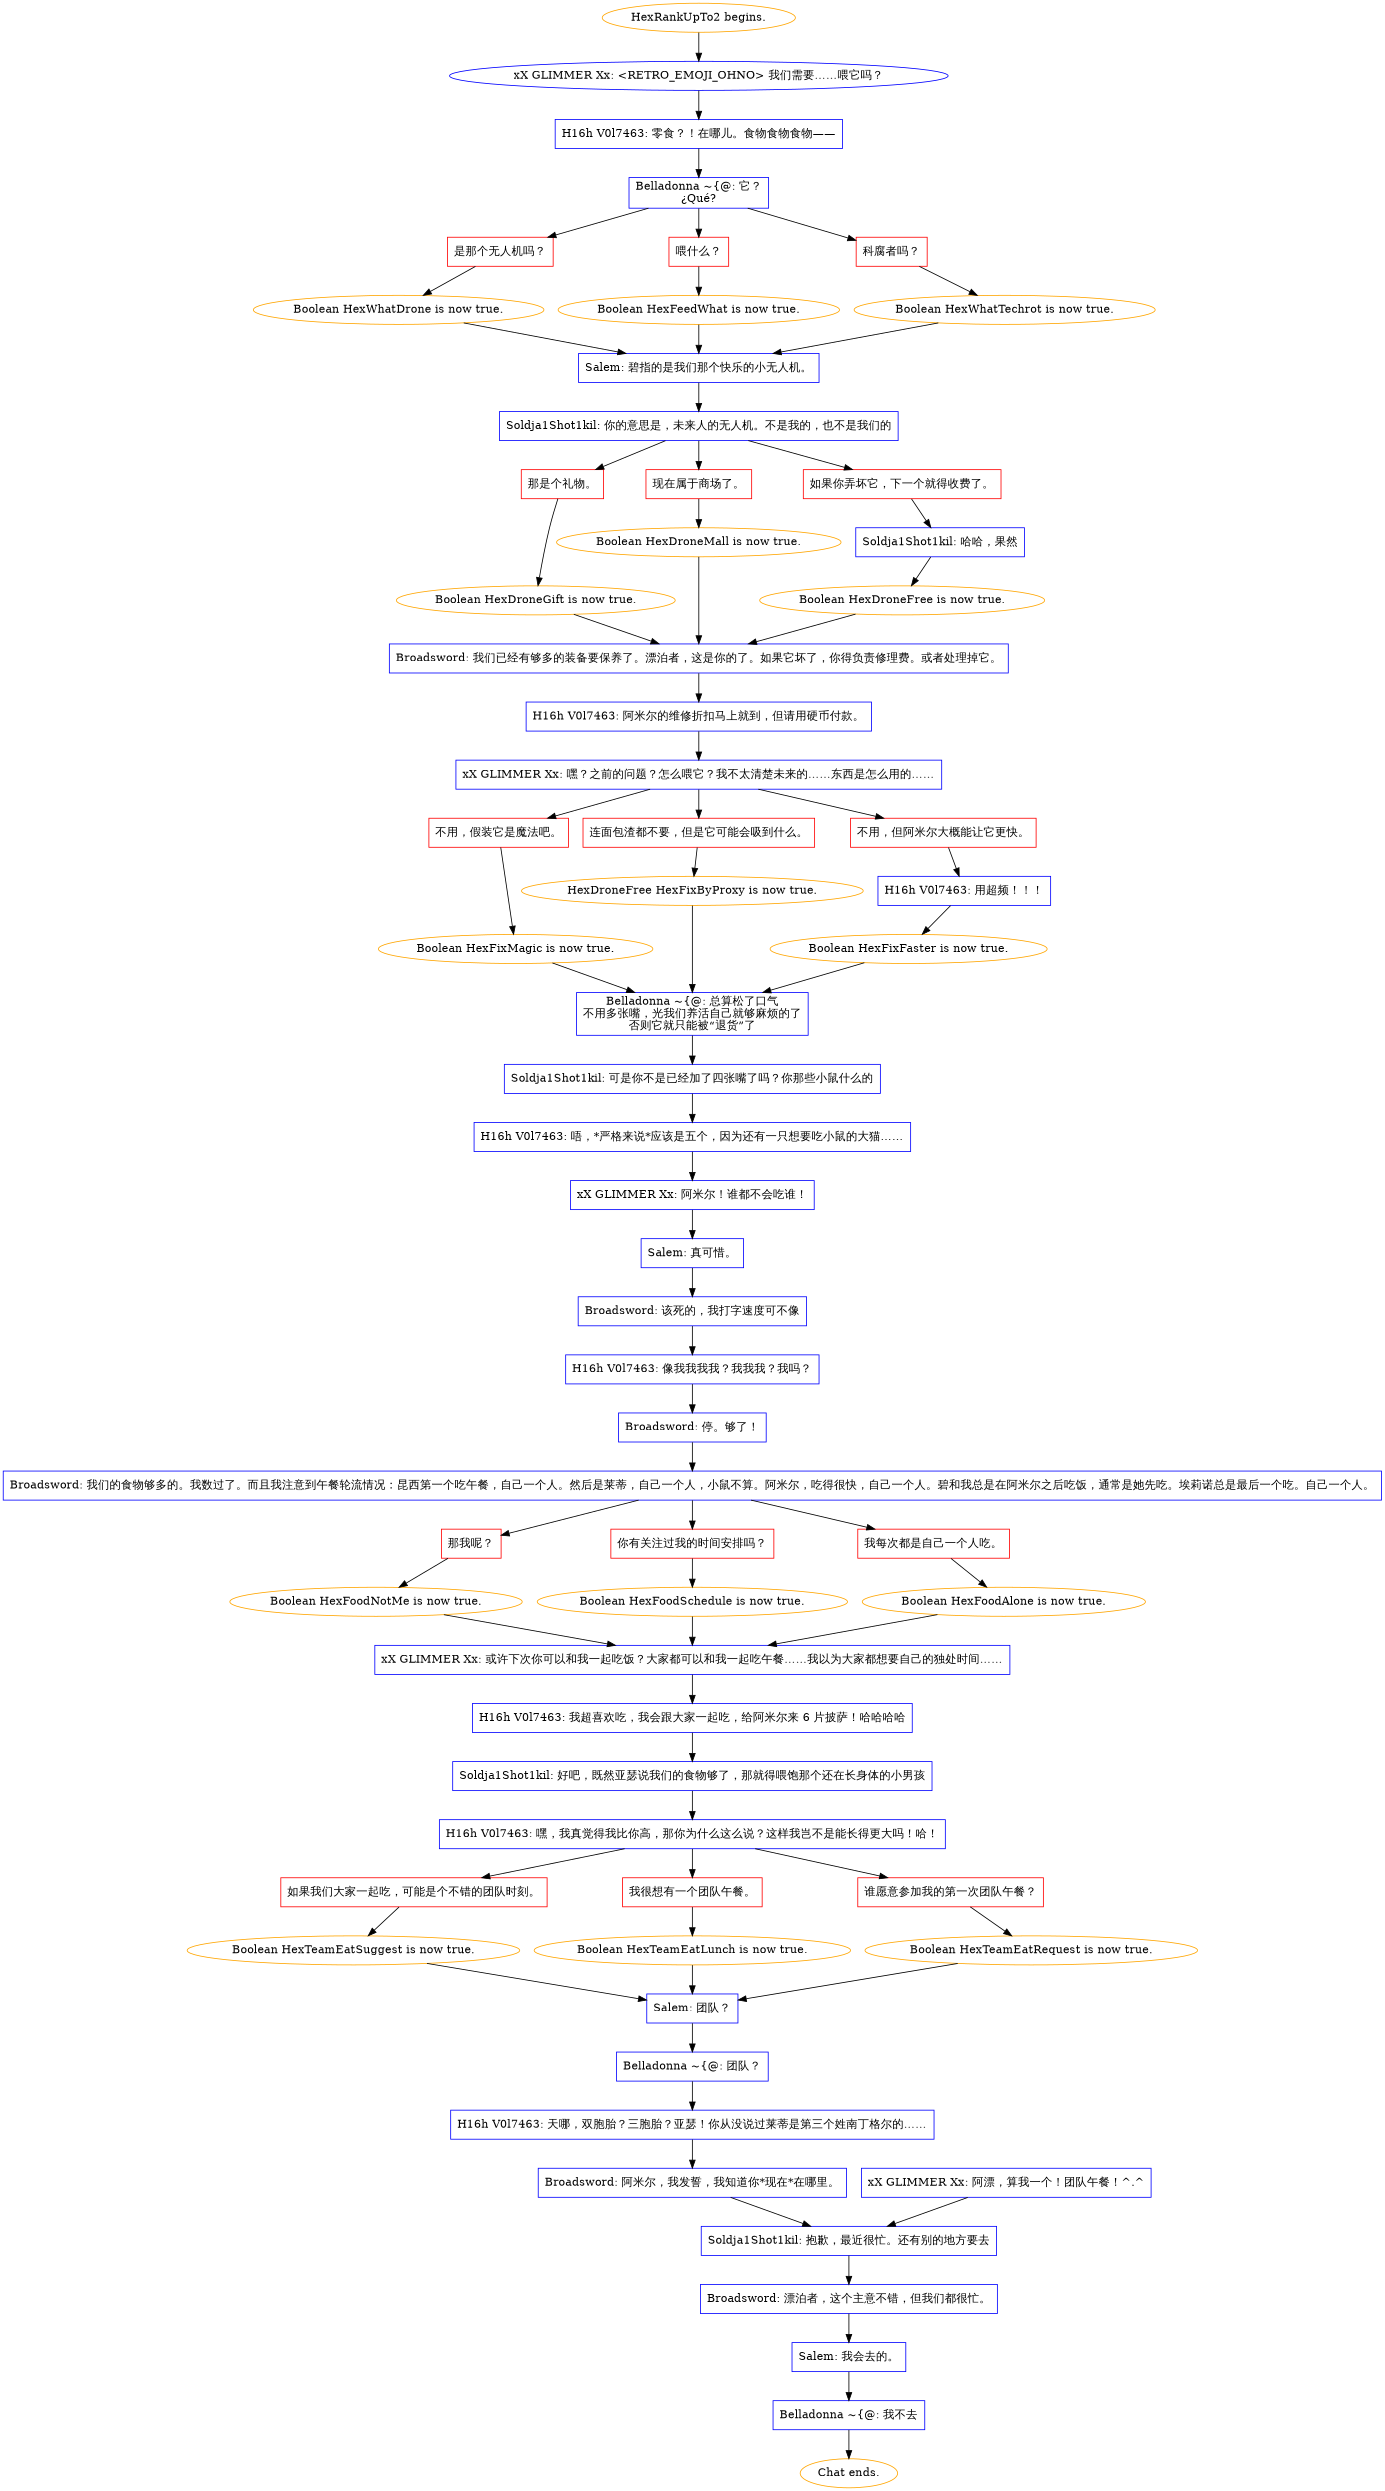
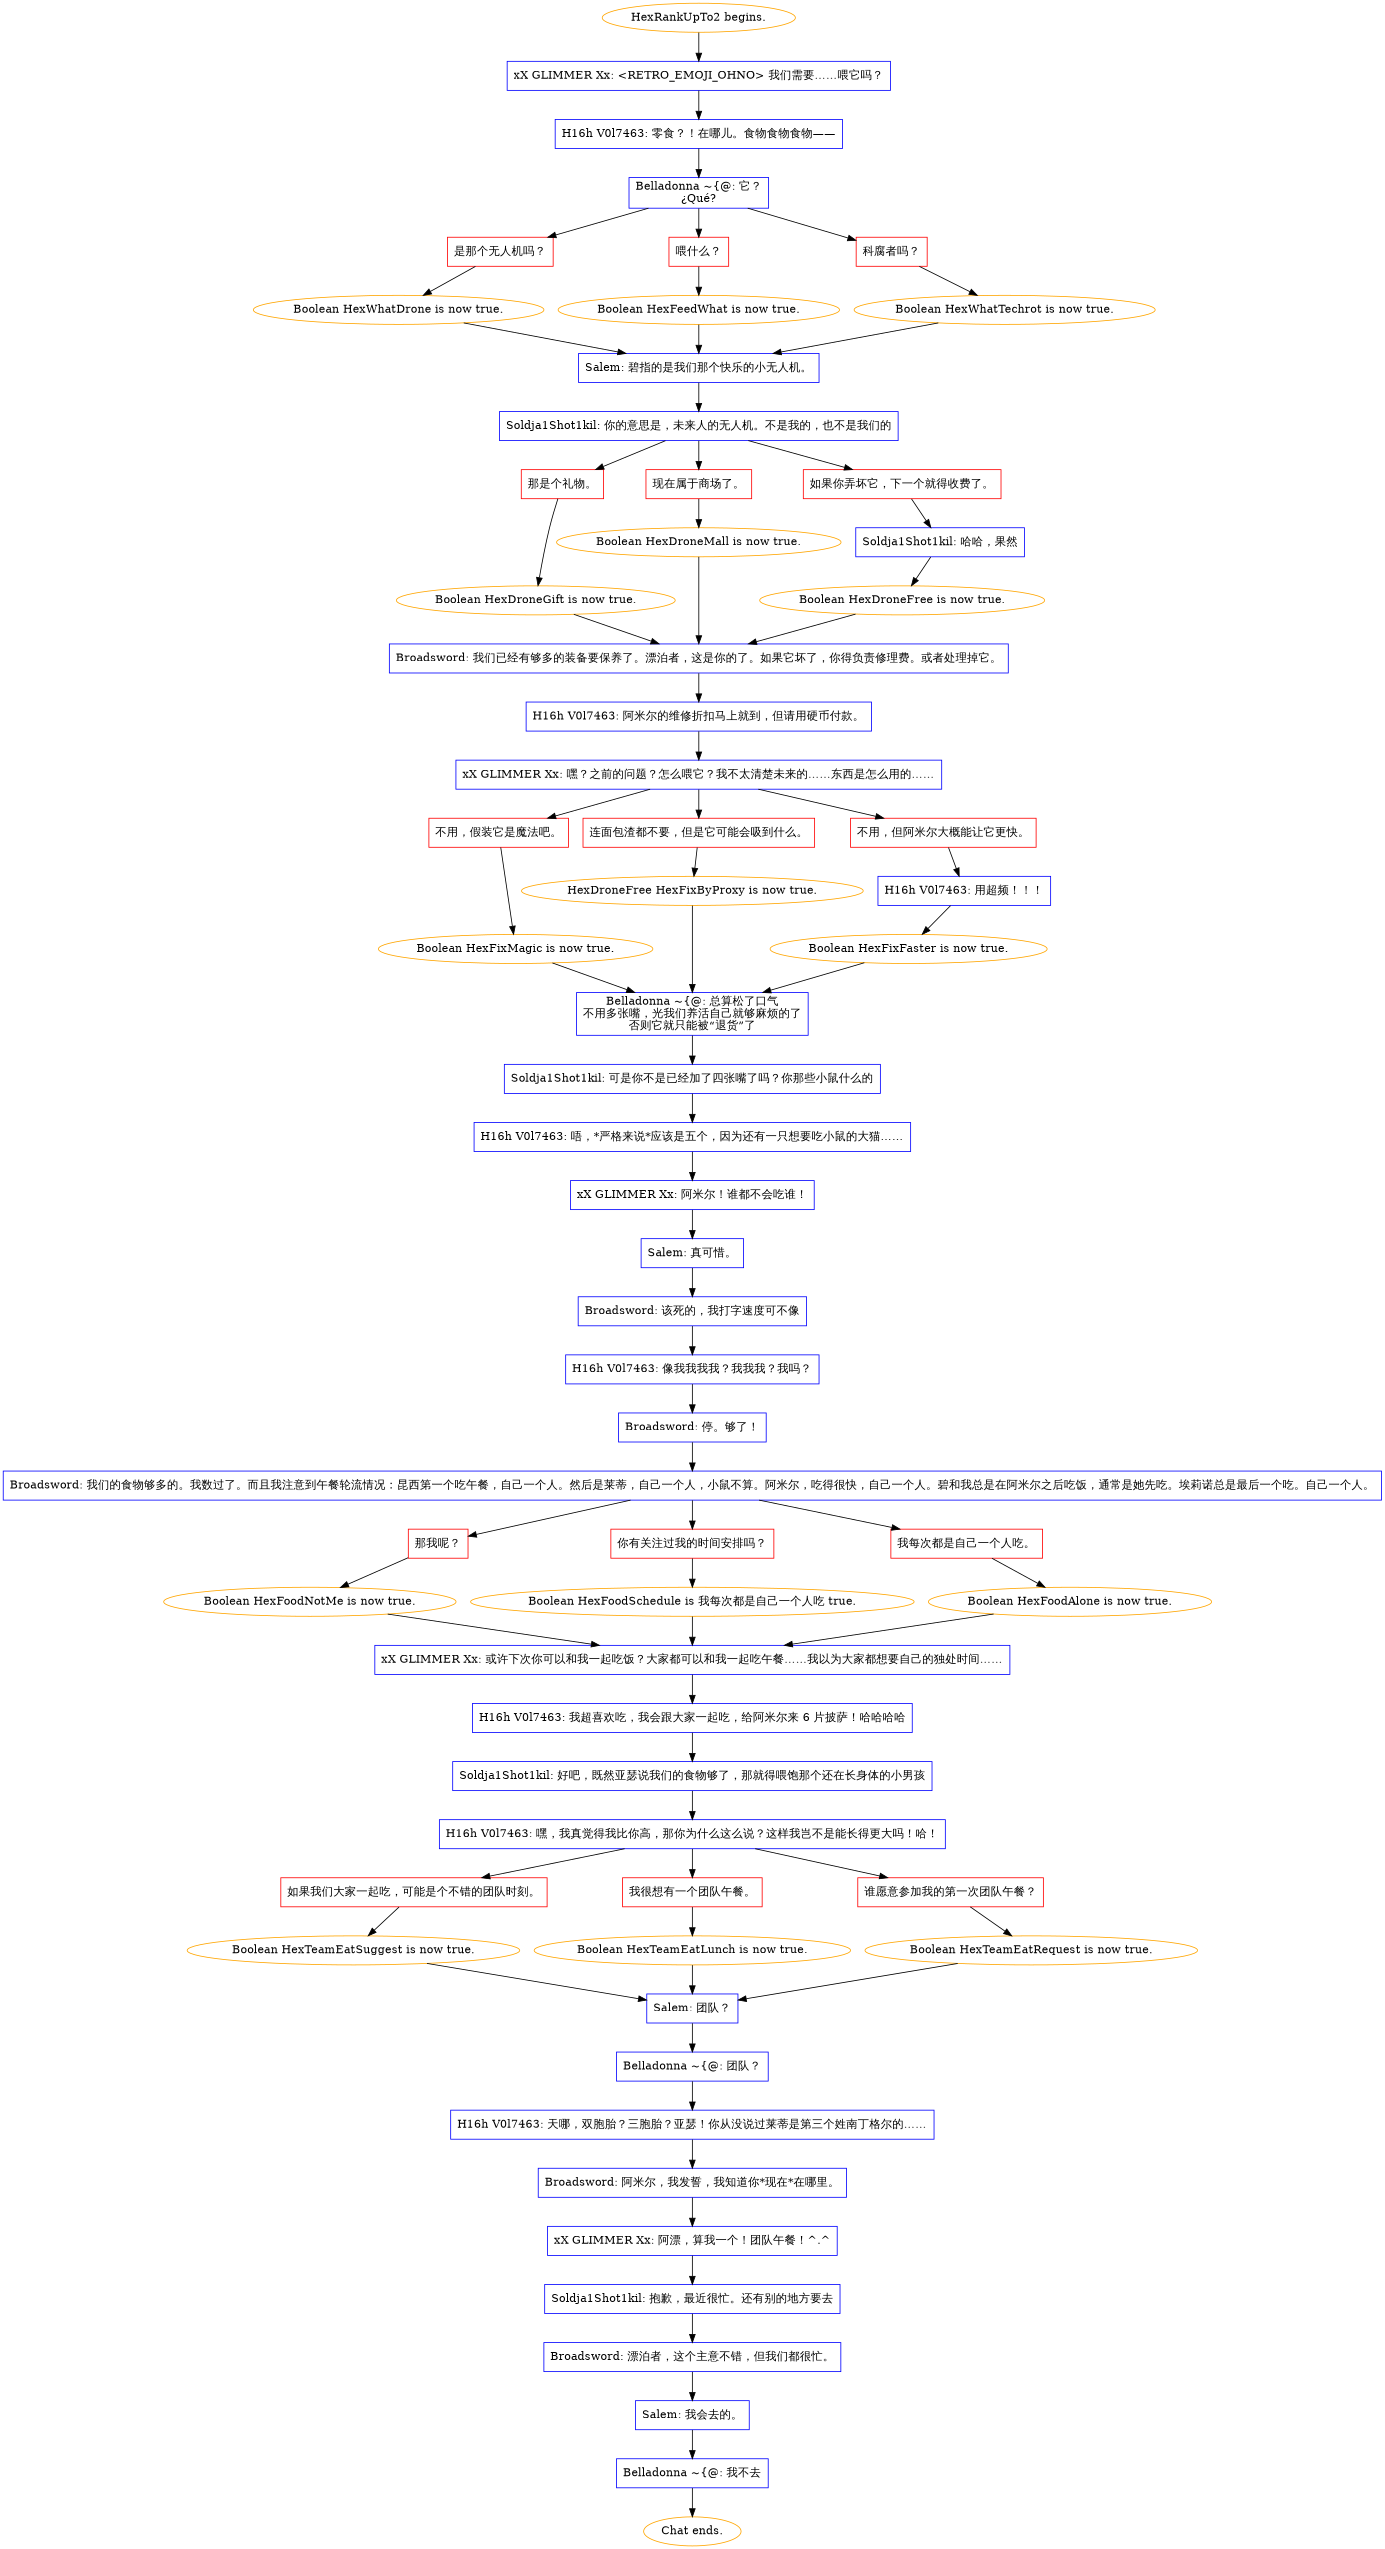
(699, 76) -> (699, 76)
(692, 1602) -> (692, 1602)
(767, 2210) -> (692, 2208)
